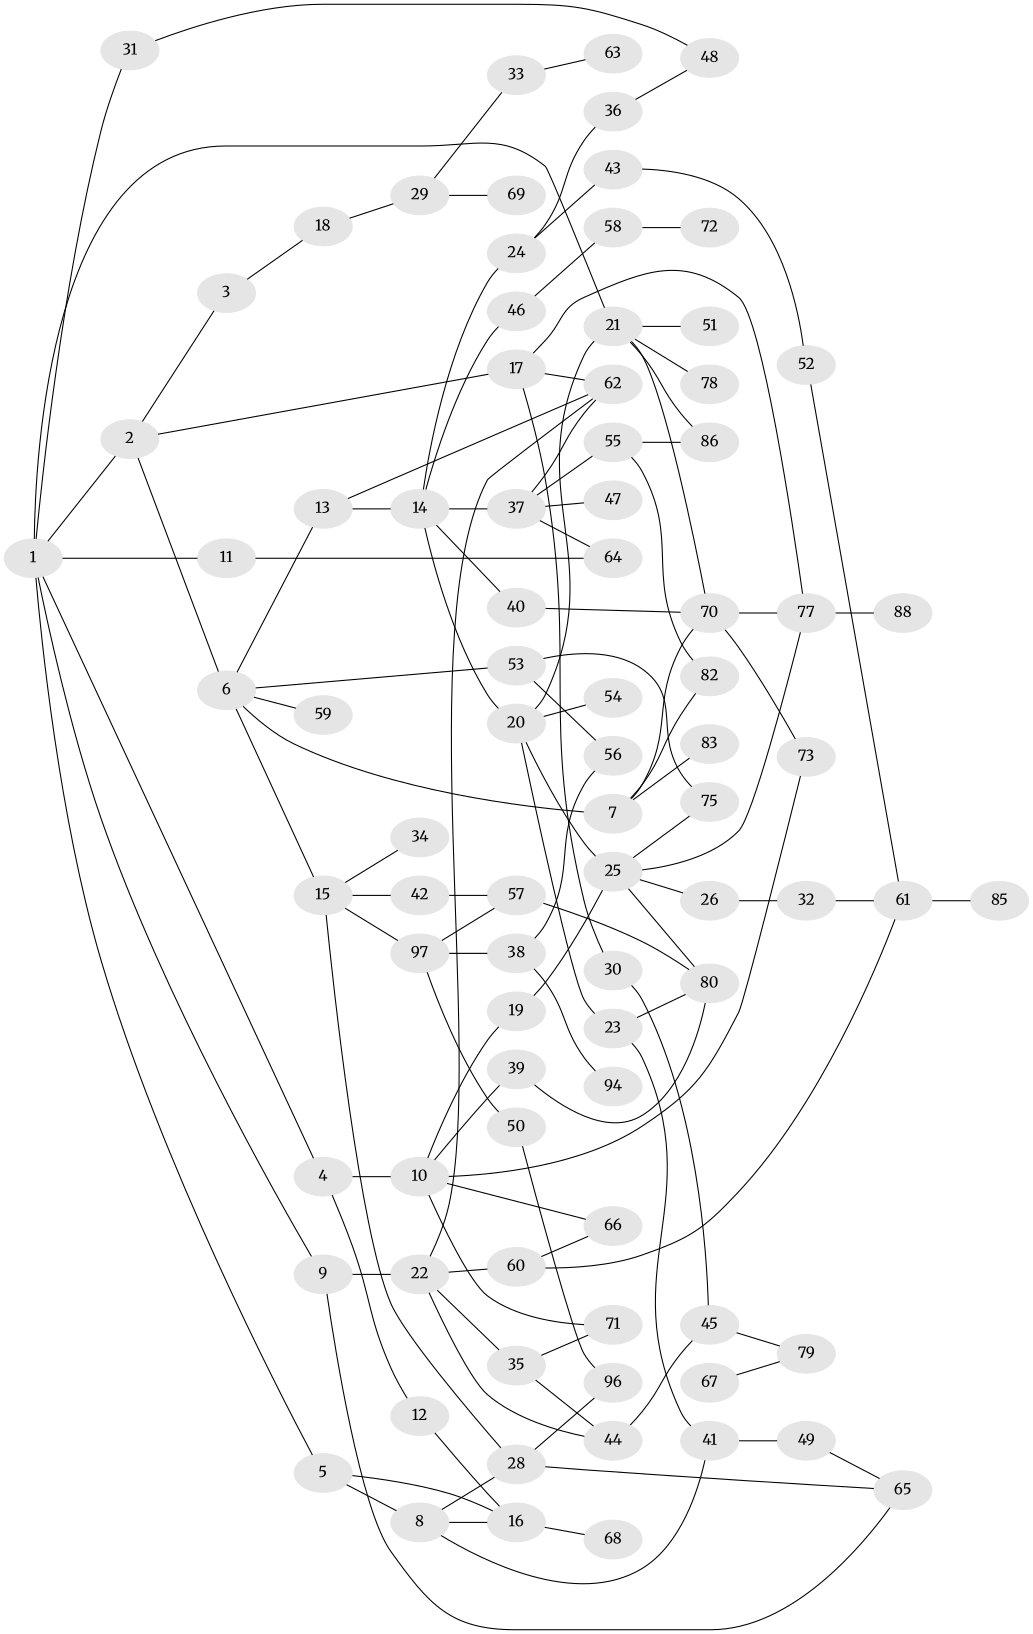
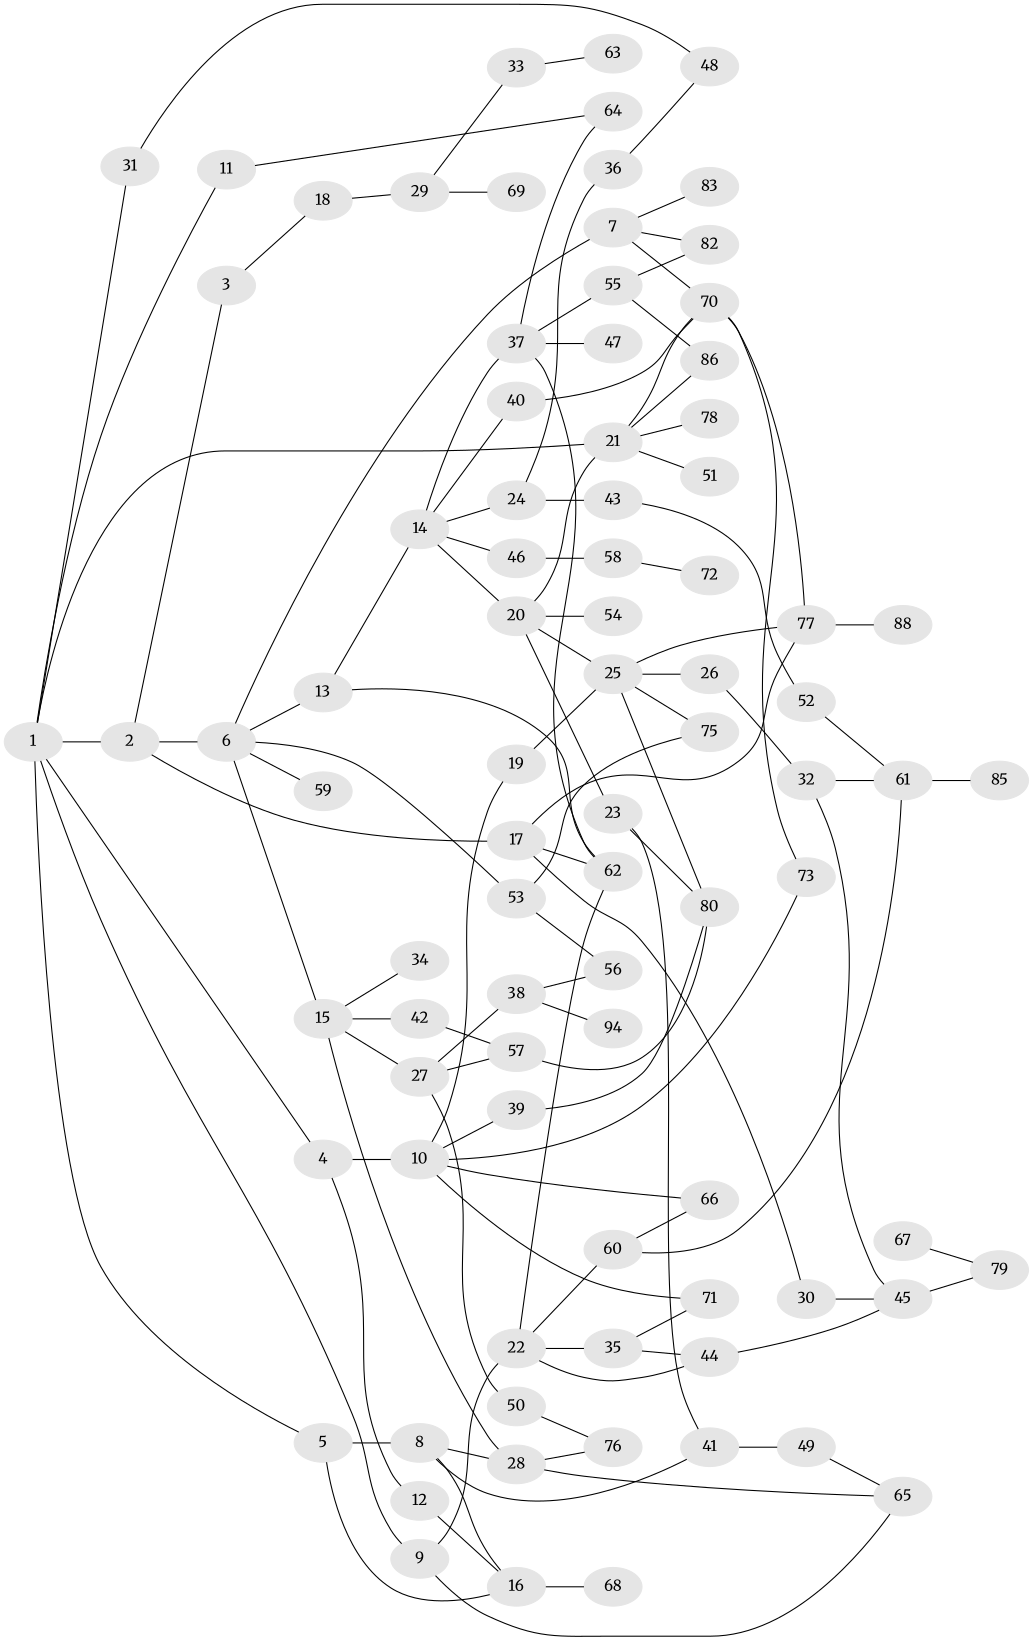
(420, 953) -> (420, 1077)
none -> (844, 1043)
(613, 1383) -> (613, 1447)
